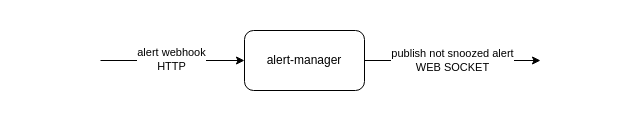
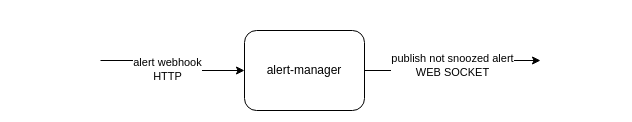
(305, 61) -> (305, 71)
